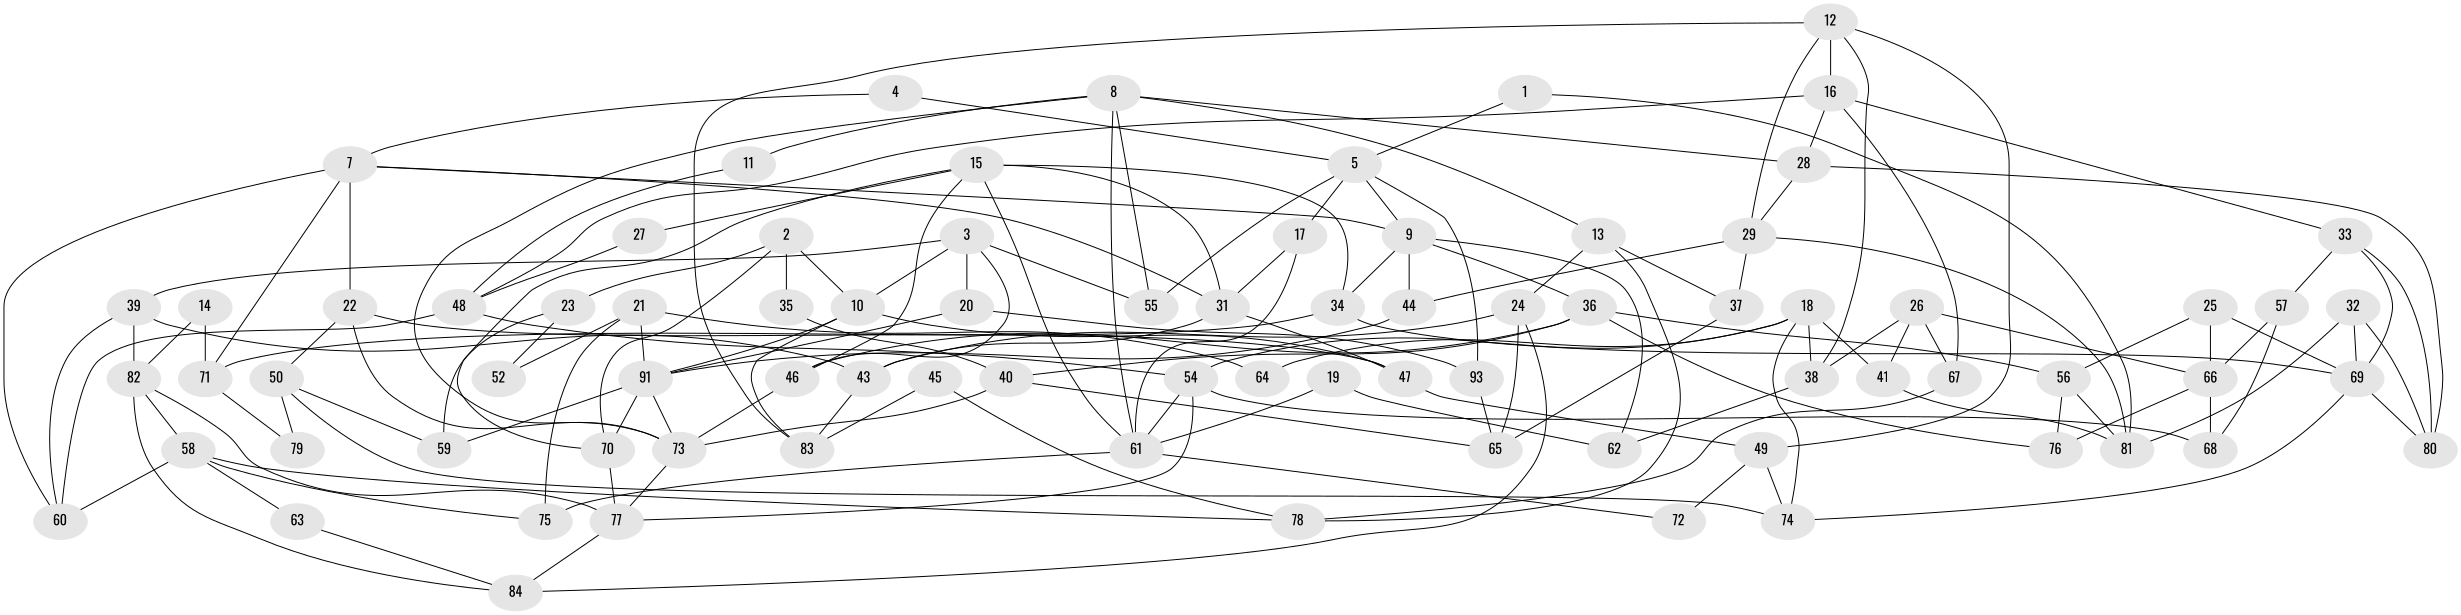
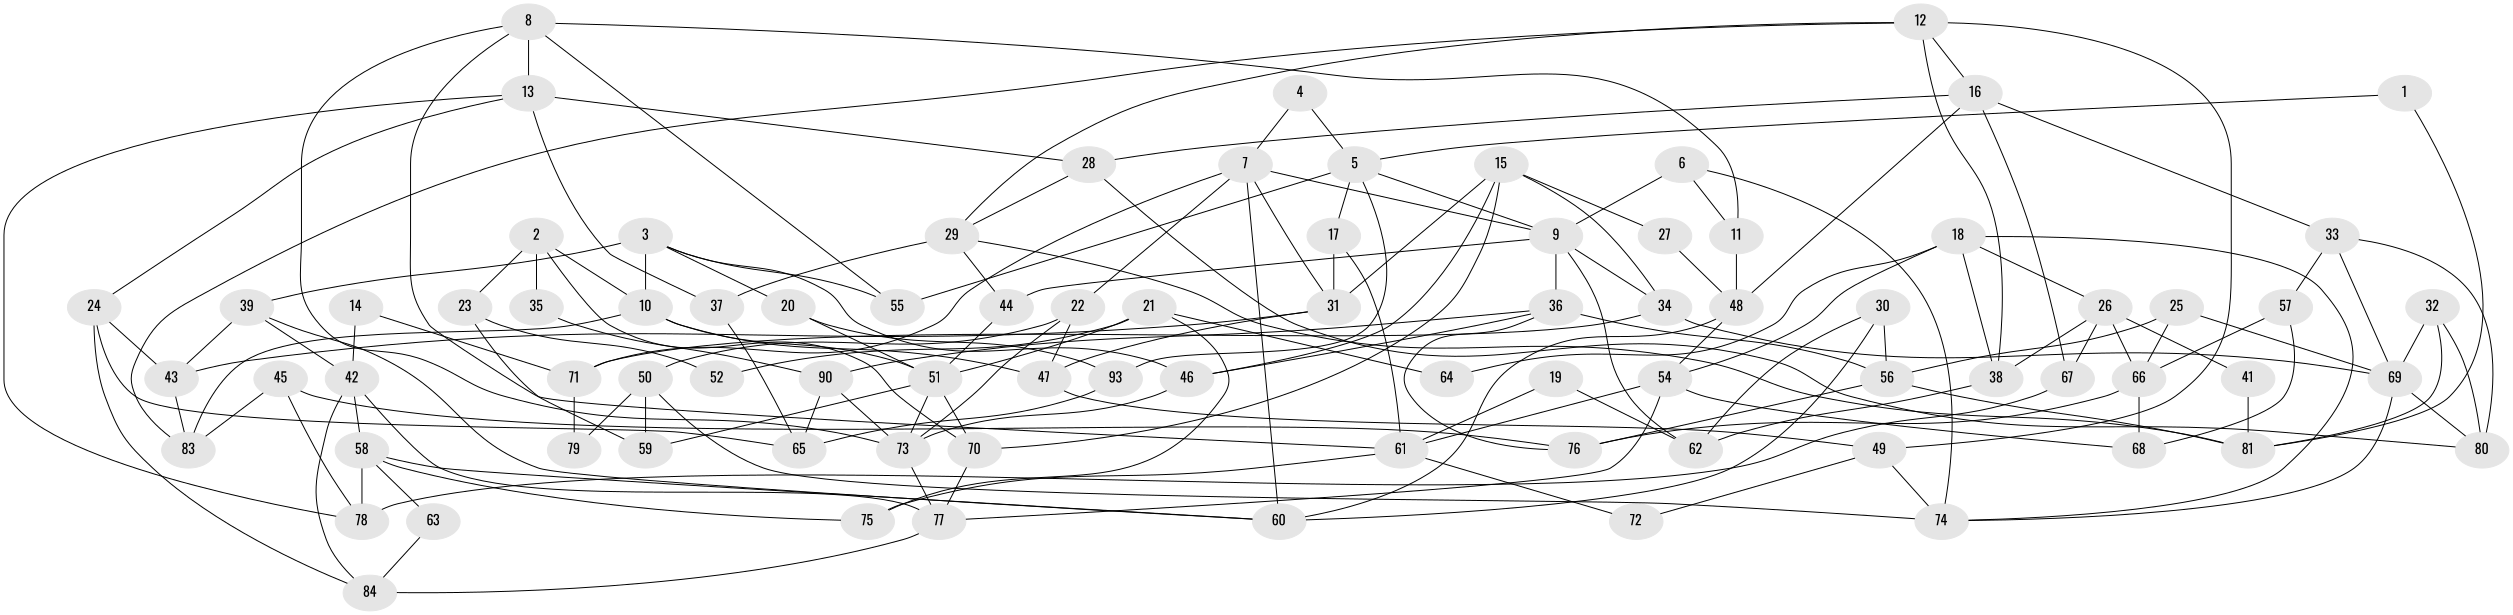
(1459, 129) -> (809, 129)
none -> (1682, 165)
none -> (1883, 307)
(1039, 309) -> none
(1846, 343) -> (2032, 272)
(134, 379) -> (352, 379)
(646, 379) -> (935, 379)
(1007, 379) -> (826, 379)
none -> (1112, 428)
